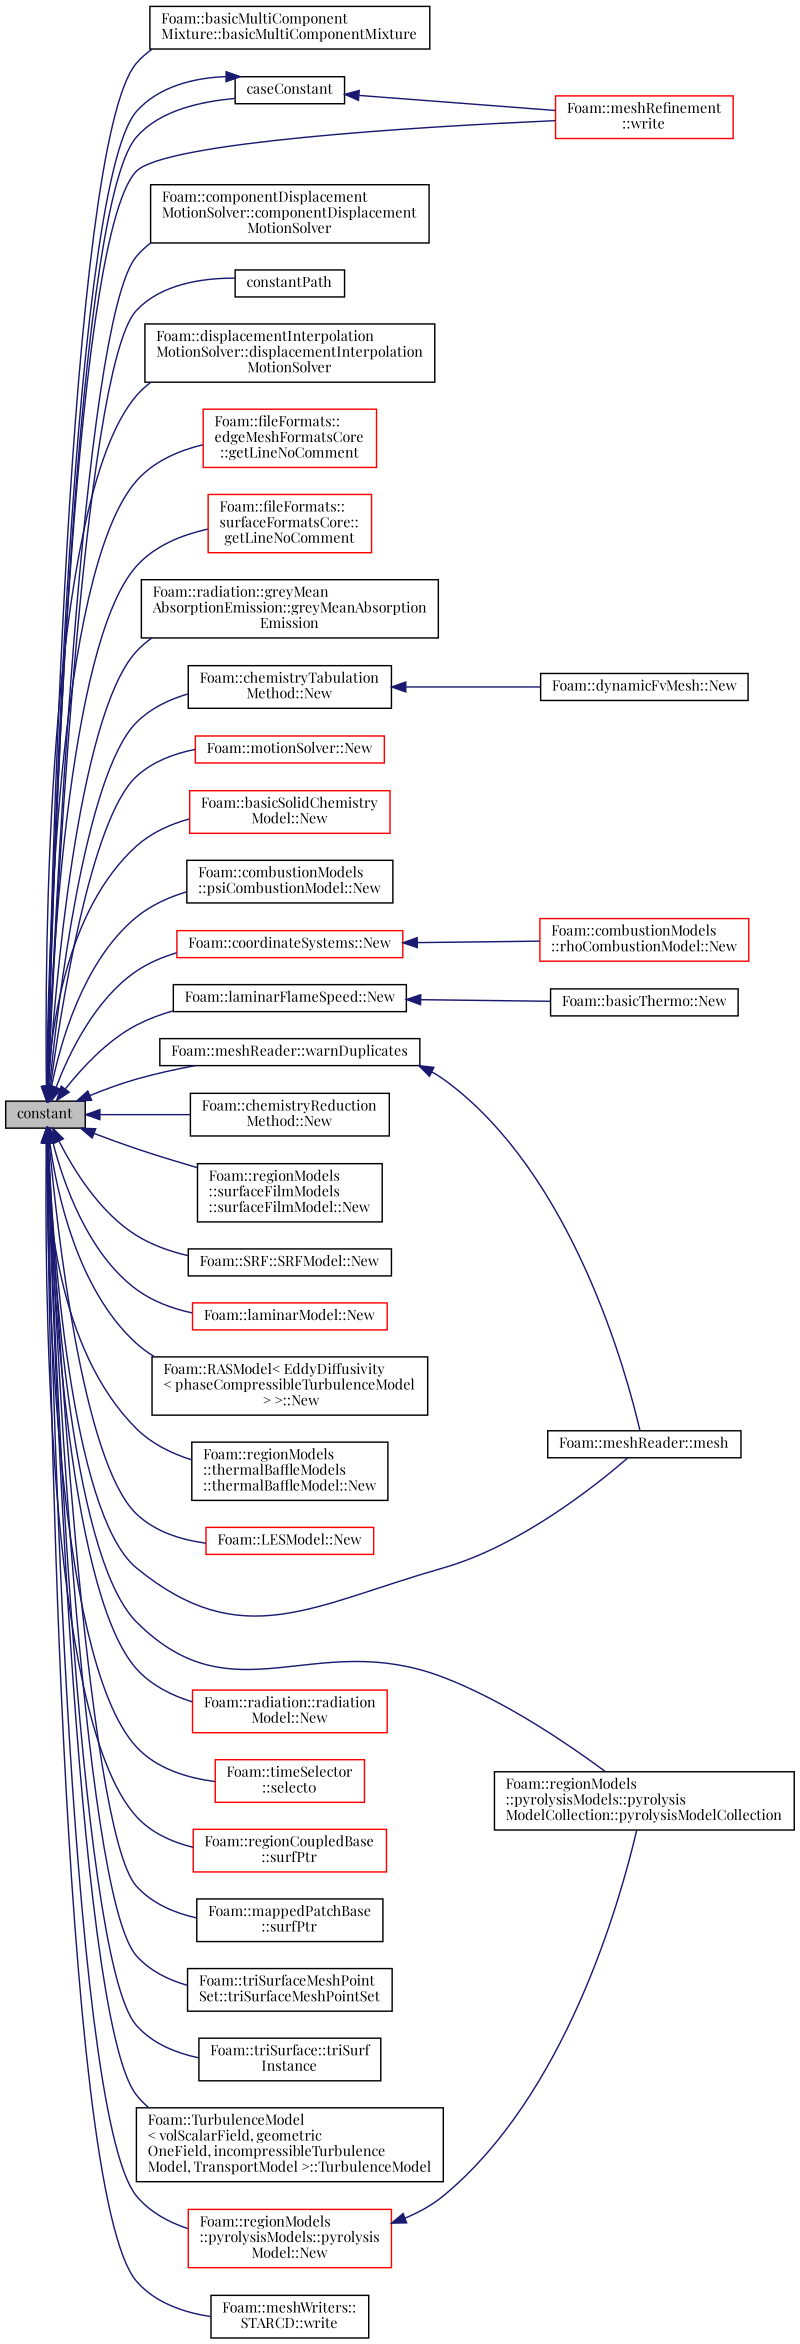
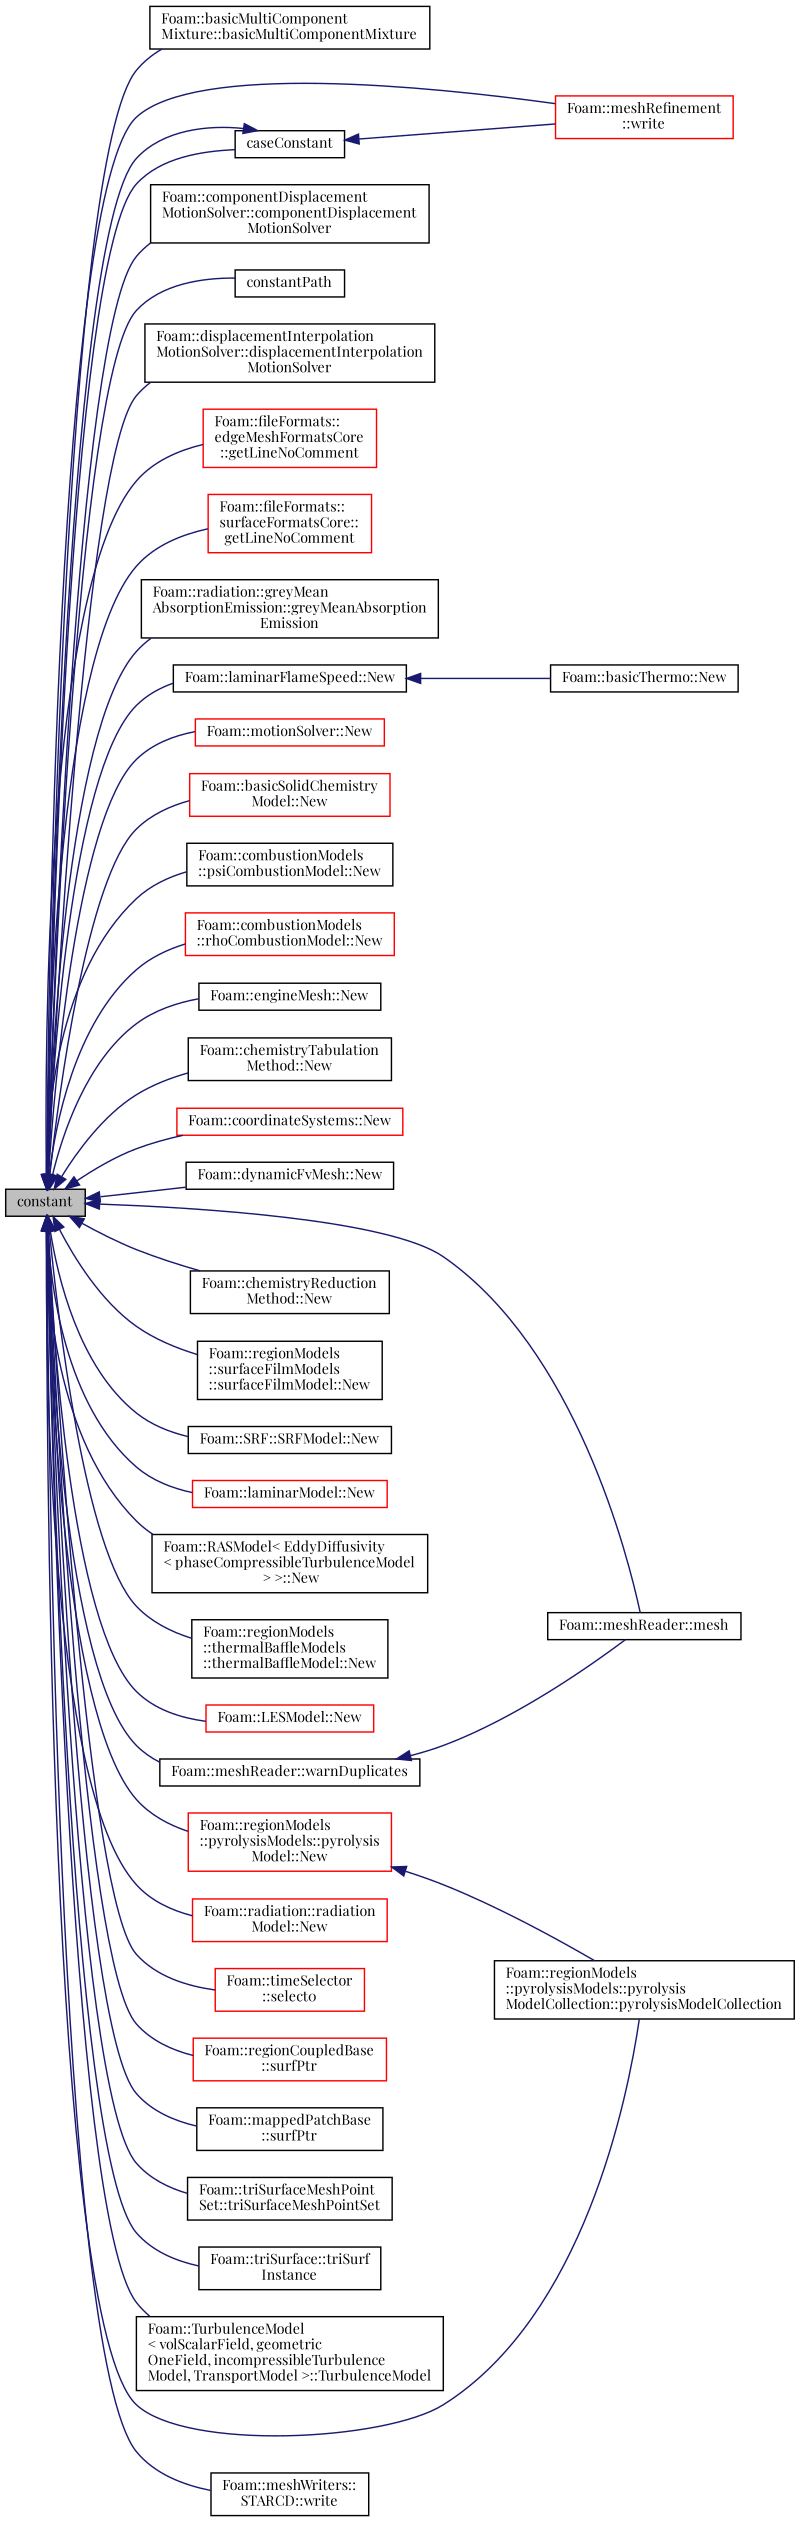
(473, 687) -> (143, 1192)
(479, 942) -> (87, 1039)
none -> (290, 997)
